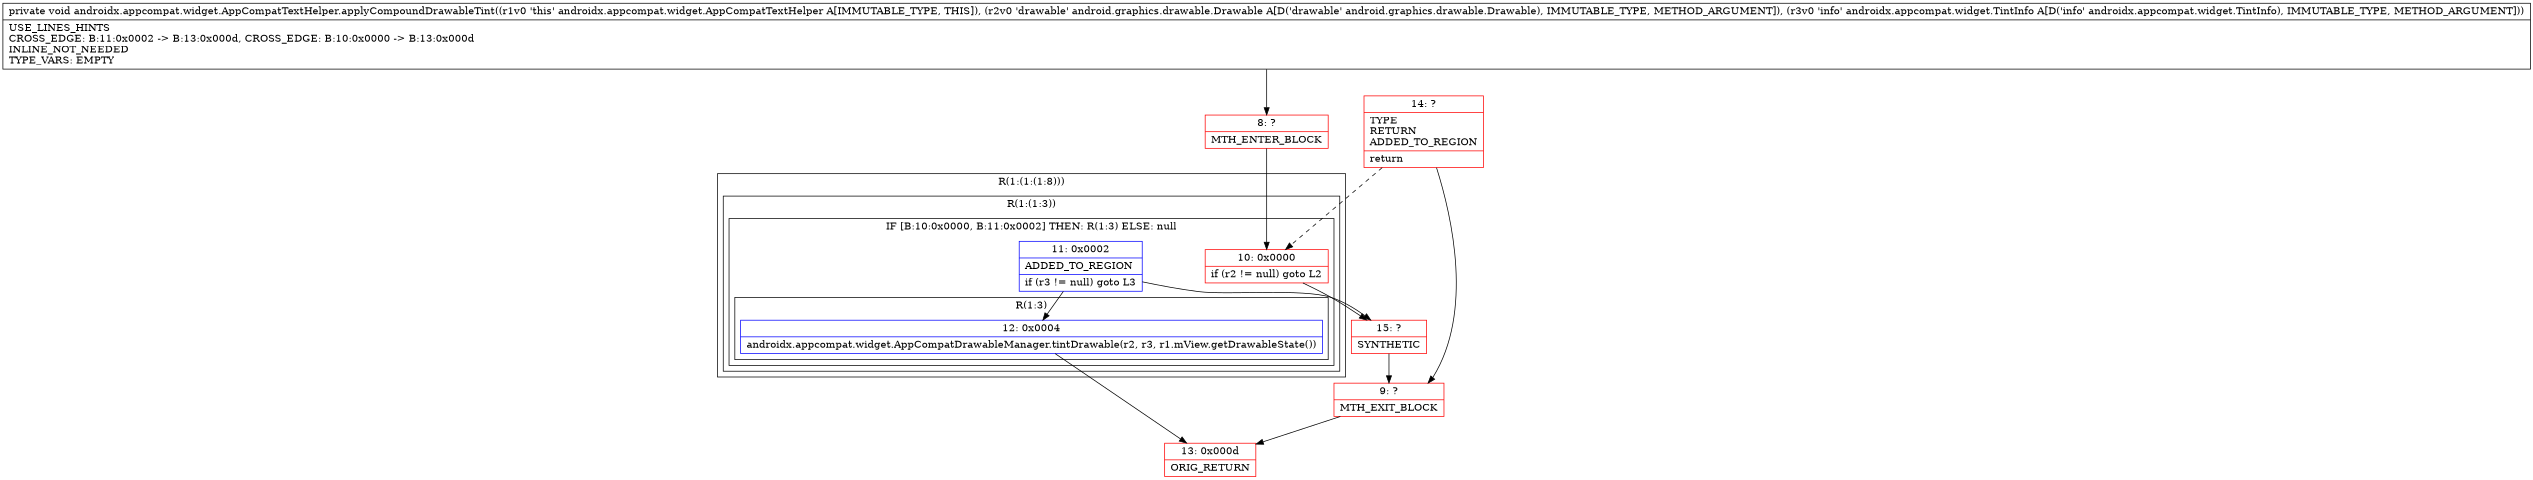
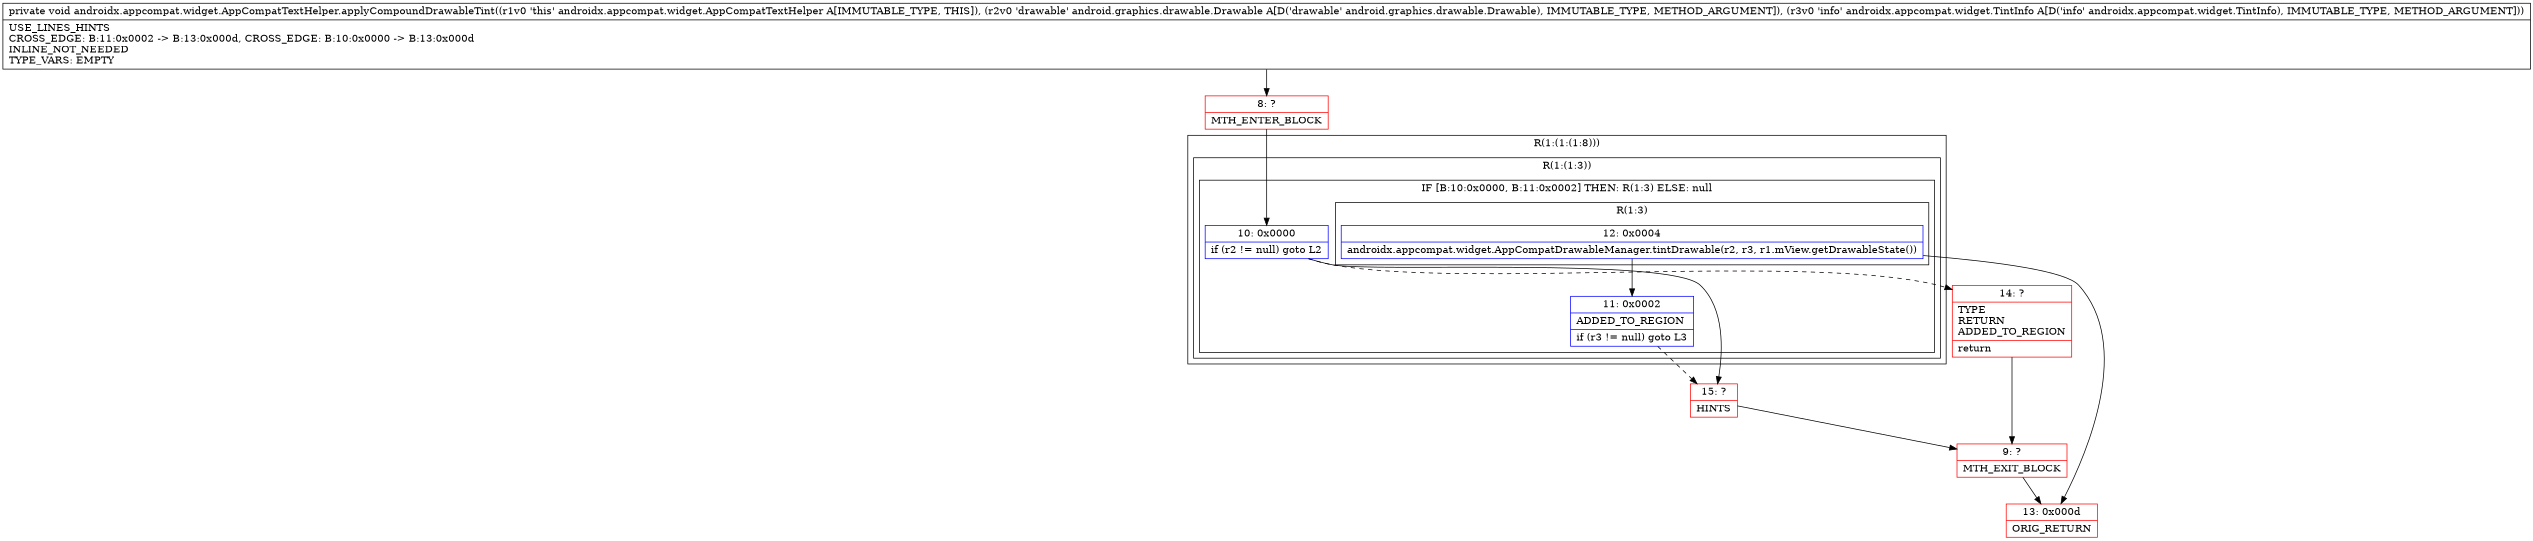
(1334, 208) -> (1579, 273)
(1267, 266) -> (1267, 242)
(1256, 293) -> (1682, 369)
(1055, 303) -> (1632, 277)
(1389, 345) -> (1714, 408)
